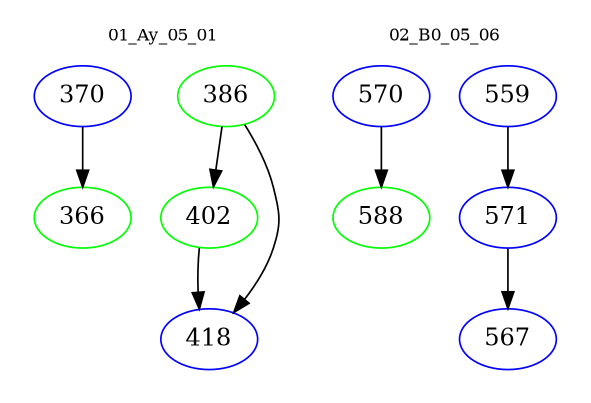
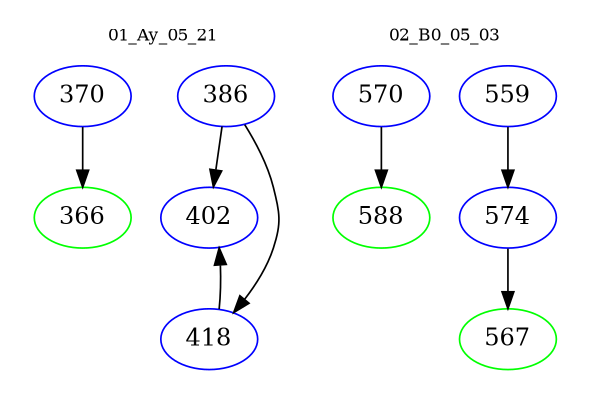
(163, 36) -> (163, 36)
(445, 36) -> (445, 36)
(226, 96) -> (226, 96)
(209, 218) -> (209, 218)
(508, 218) -> (508, 218)
(198, 270) -> (221, 287)
(508, 339) -> (508, 339)
